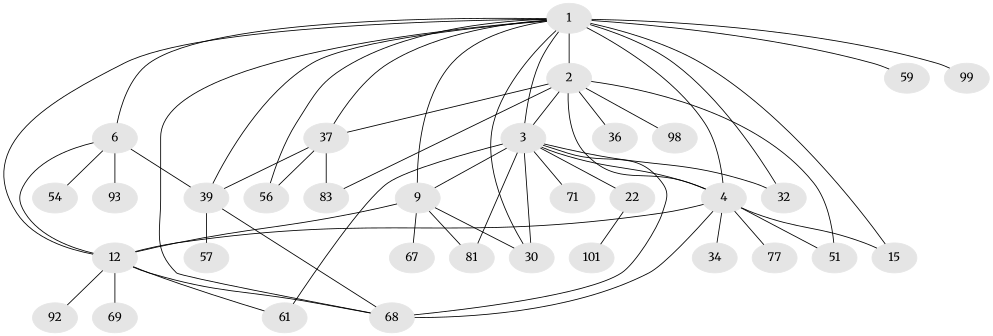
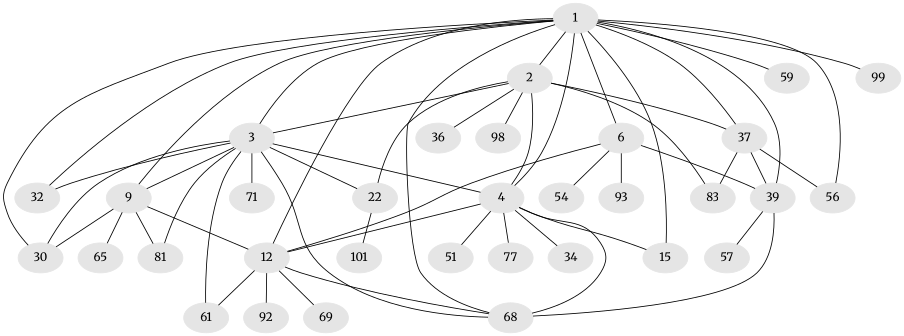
(748, 130) -> (425, 111)
(412, 258) -> (100, 258)
